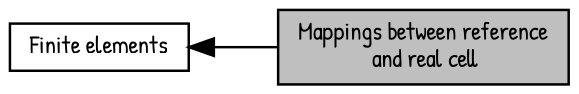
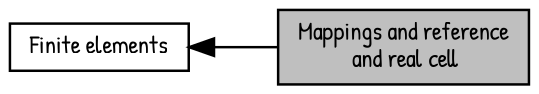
(423, 47) -> (404, 47)
